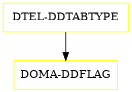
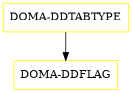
(66, 18) -> (66, 18)
